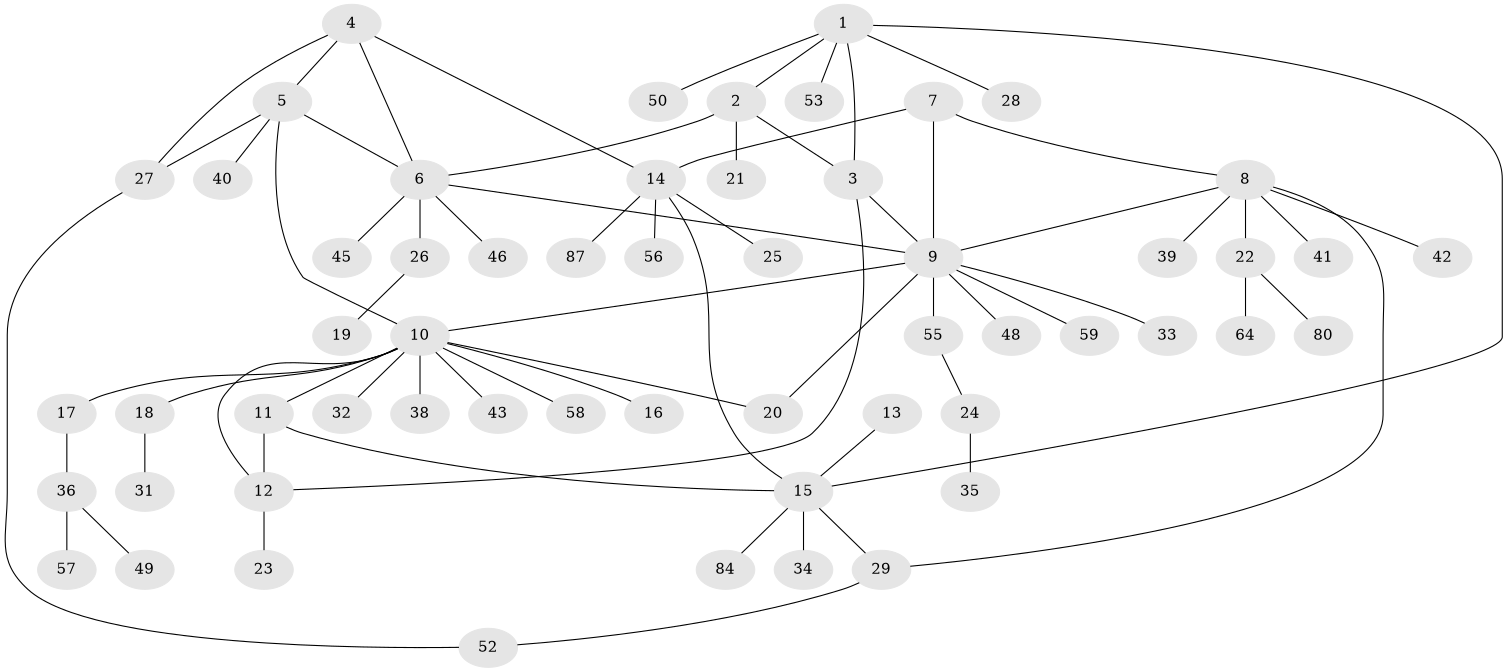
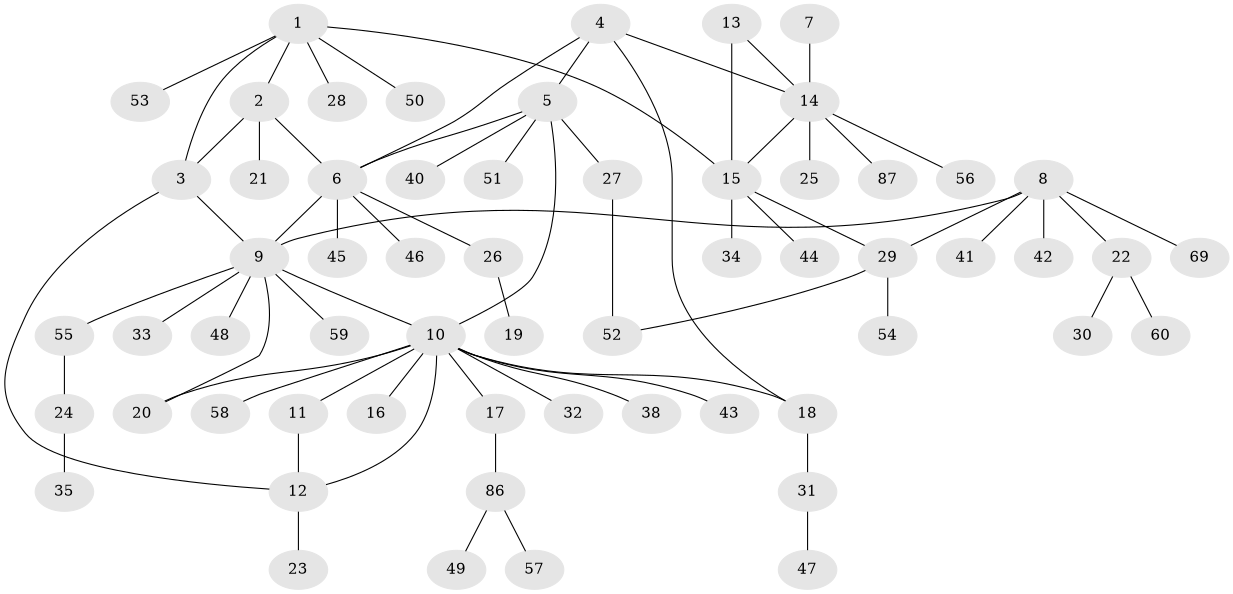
none -> (771, 63)
(235, 88) -> (672, 238)
(1085, 151) -> none
none -> (493, 180)
(934, 180) -> none
(1168, 258) -> (1200, 258)
none -> (888, 336)
(1246, 336) -> (1161, 336)
(1324, 336) -> (1083, 336)
(503, 472) -> none
(67, 492) -> (496, 492)
(726, 570) -> (810, 258)
none -> (808, 570)
